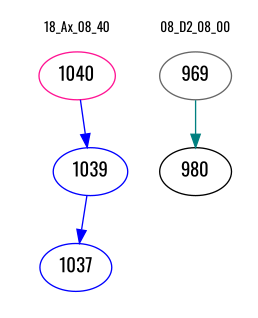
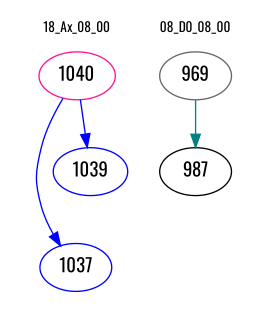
(77, 29) -> (77, 29)
(196, 29) -> (196, 29)
(196, 172) -> (196, 172)
(84, 213) -> (38, 165)
